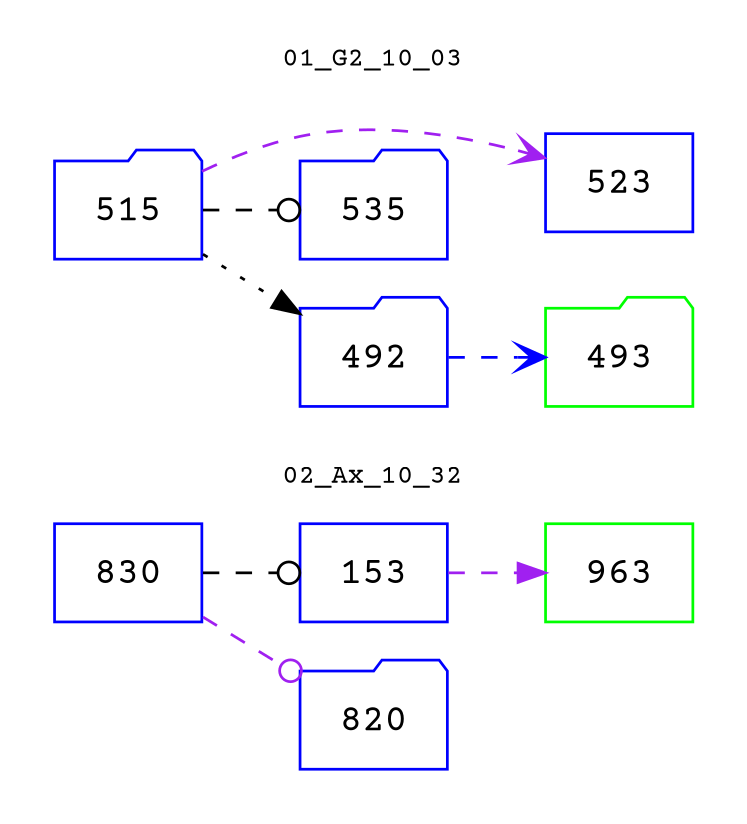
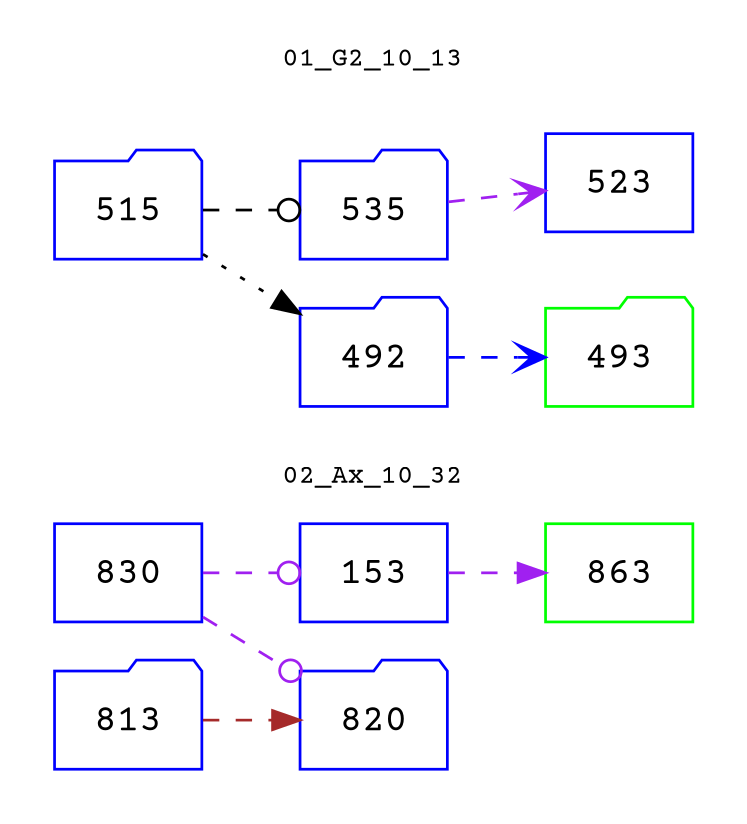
(374, 59) -> (374, 59)
(358, 130) -> (483, 198)
(240, 573) -> (240, 573)
(619, 573) -> (619, 573)
none -> (128, 720)
